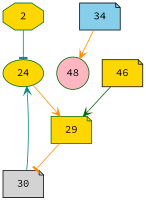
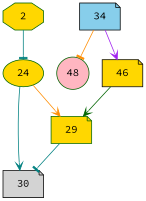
none -> (110, 41)
(88, 43) -> (88, 43)
(28, 132) -> (18, 125)
(49, 156) -> (49, 156)
